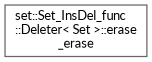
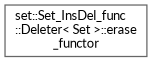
(76, 31) -> (76, 31)
